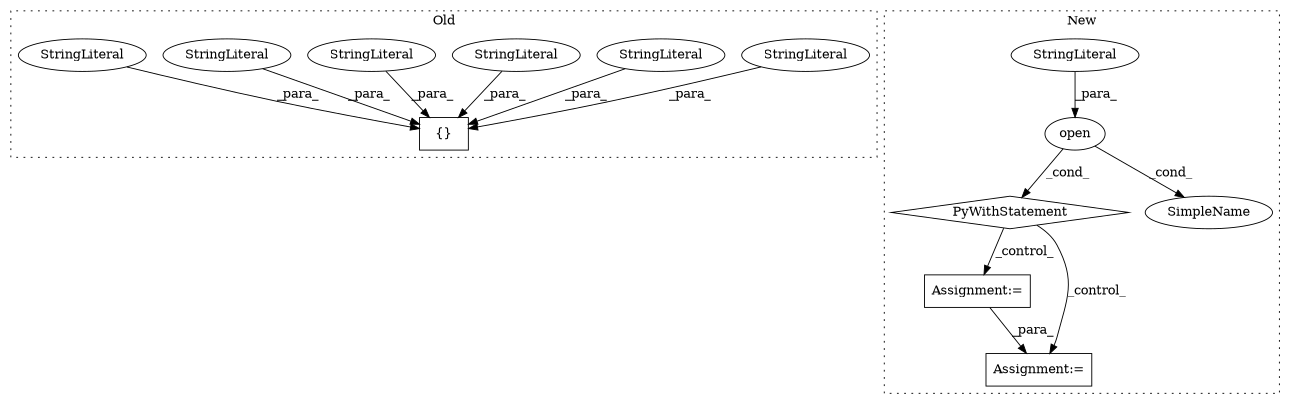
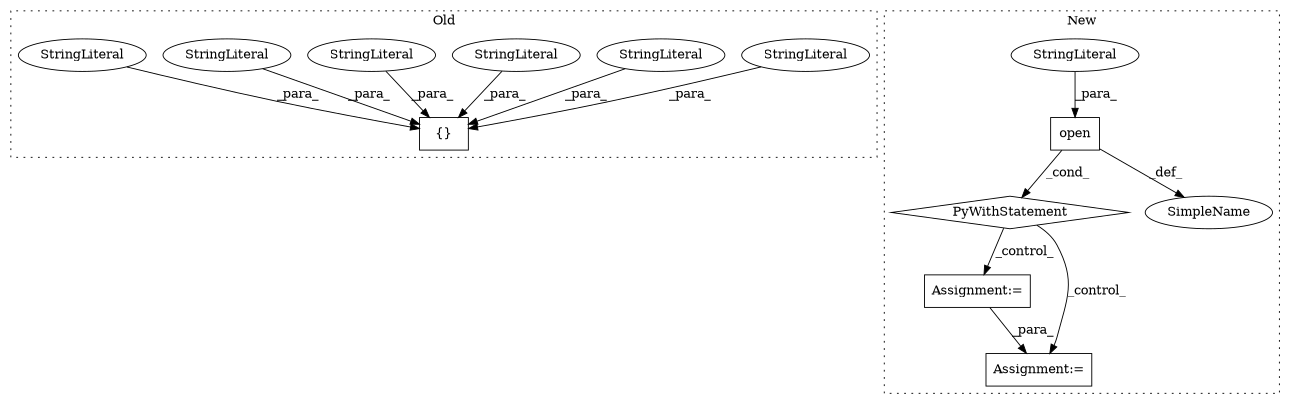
(1075, 134) -> (1075, 134)
(1171, 173) -> (1166, 173)
